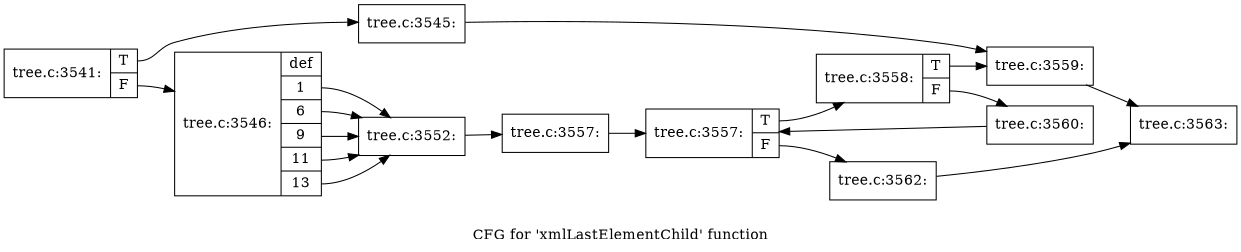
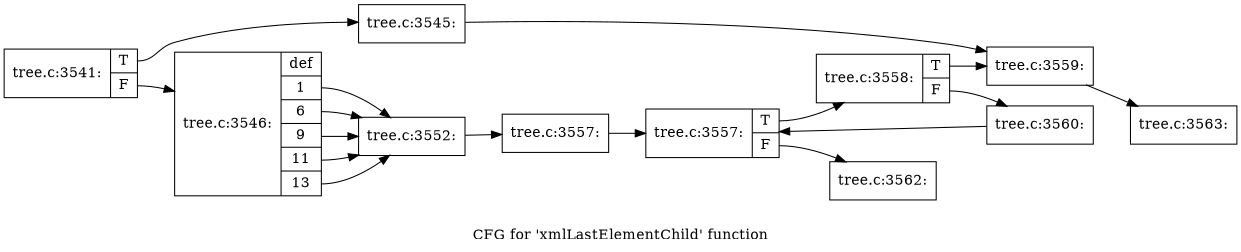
(1029, 165) -> none
